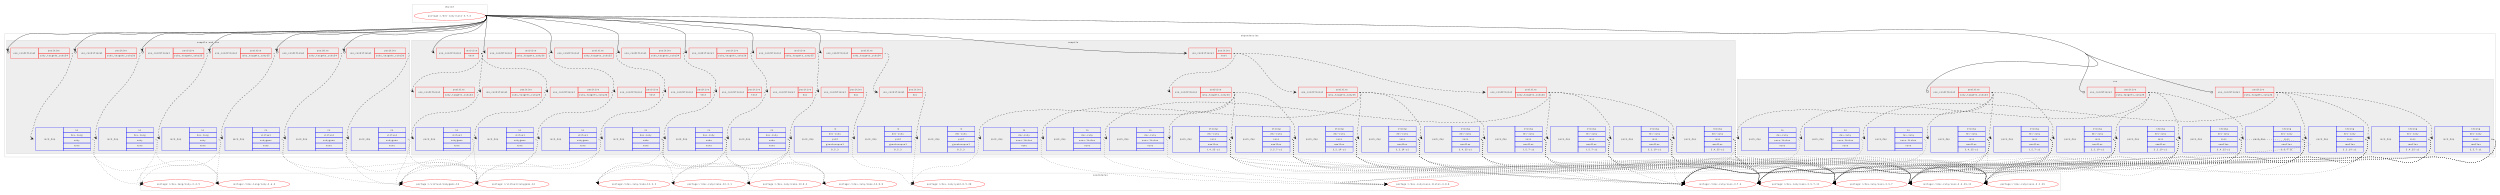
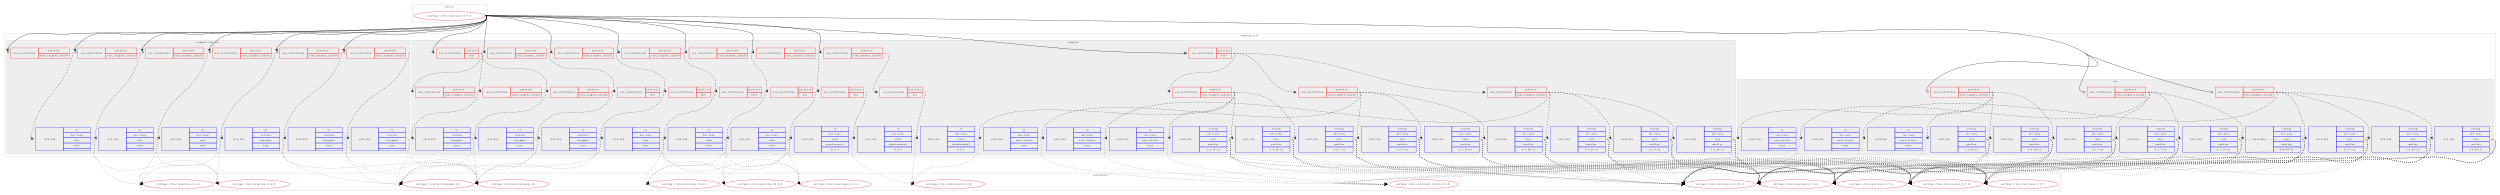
(634, 184) -> none
